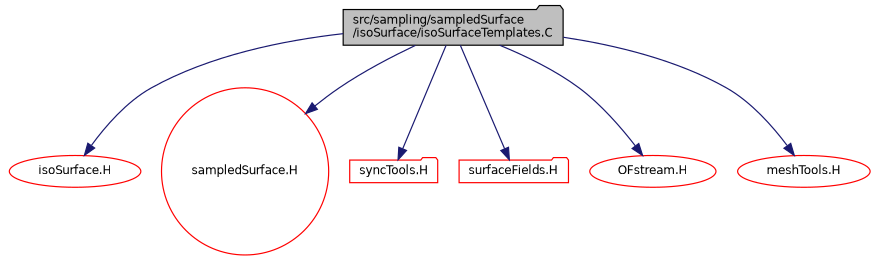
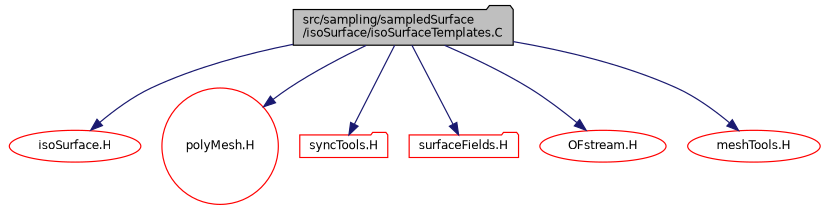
(245, 171) -> (220, 146)
